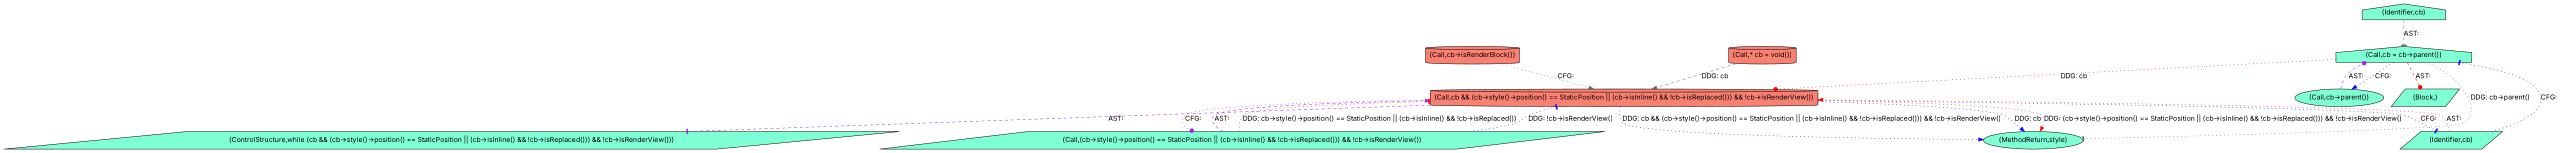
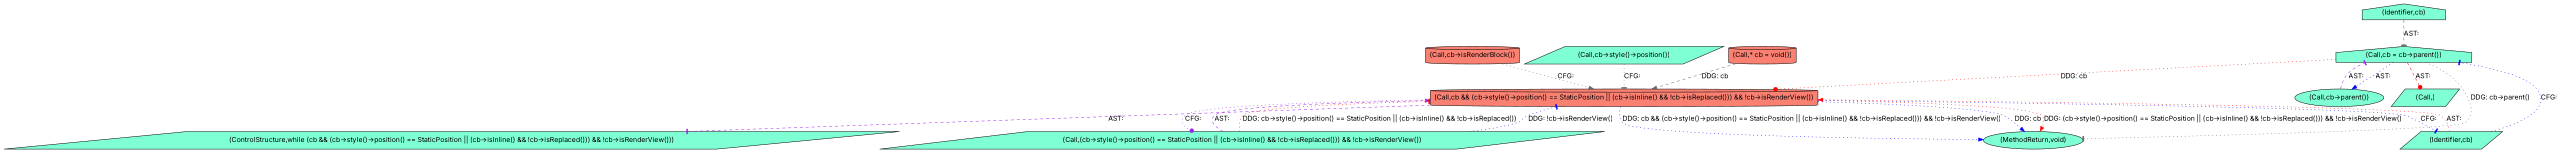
none -> (1624, 55)
(2349, 73) -> (2349, 73)
(2384, 77) -> (2384, 77)
(2425, 98) -> (2425, 98)
(2033, 140) -> (2033, 140)
